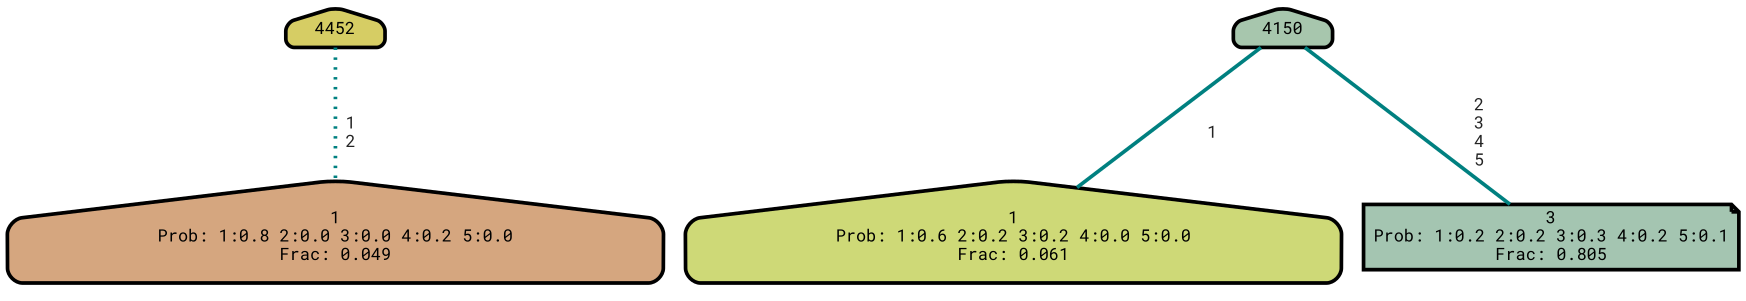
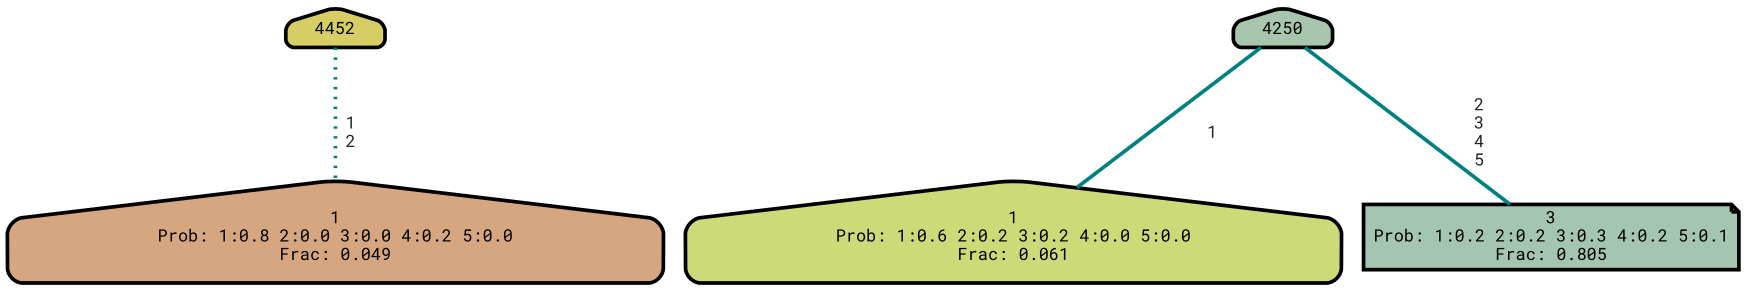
(1283, 30) -> (1283, 30)
